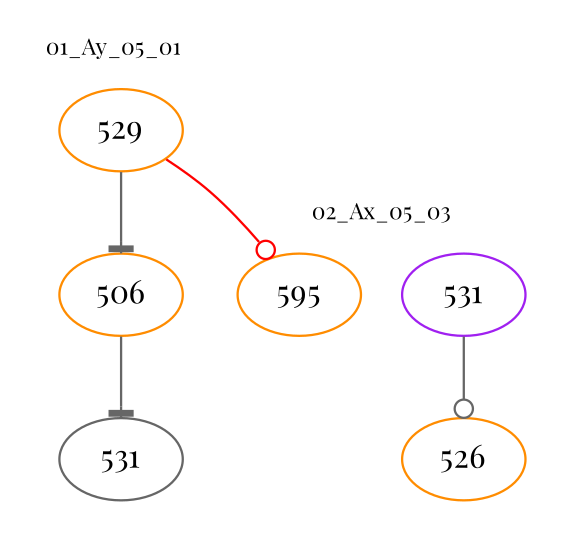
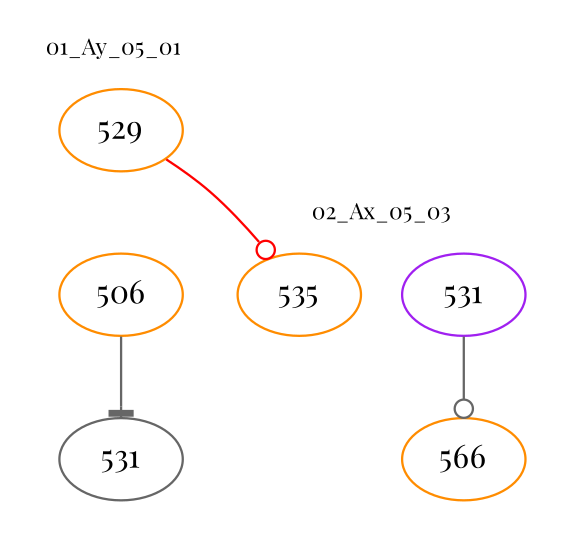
(121, 207) -> none
(299, 295) -> (299, 295)
(464, 459) -> (464, 459)
